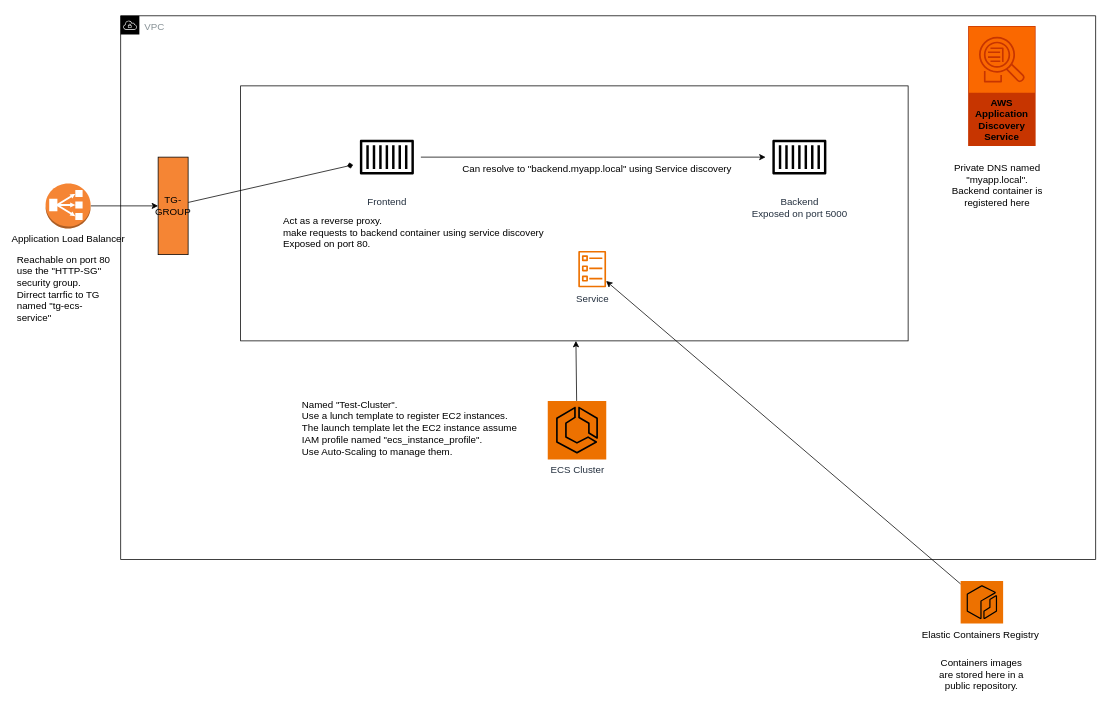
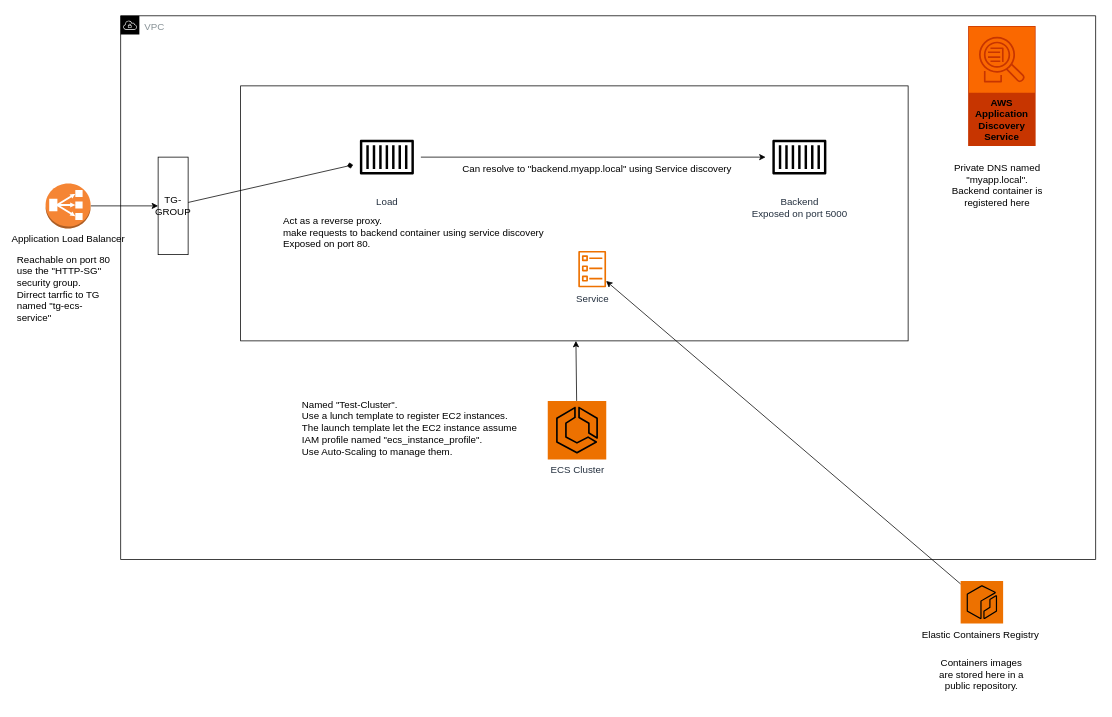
(387, 202) -> (387, 202)
(173, 206) -> (173, 206)
